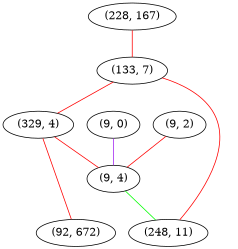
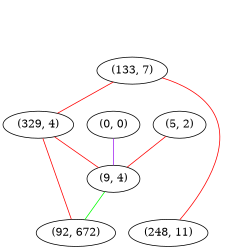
(132, 17) -> none
(113, 125) -> (113, 125)
(180, 125) -> (180, 125)
(141, 206) -> (95, 206)
